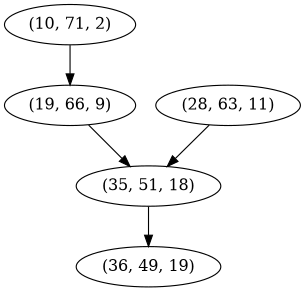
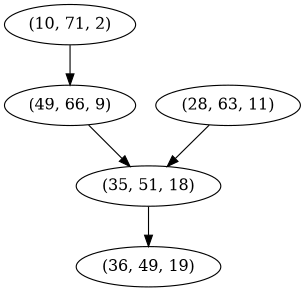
(70, 105) -> (70, 105)
